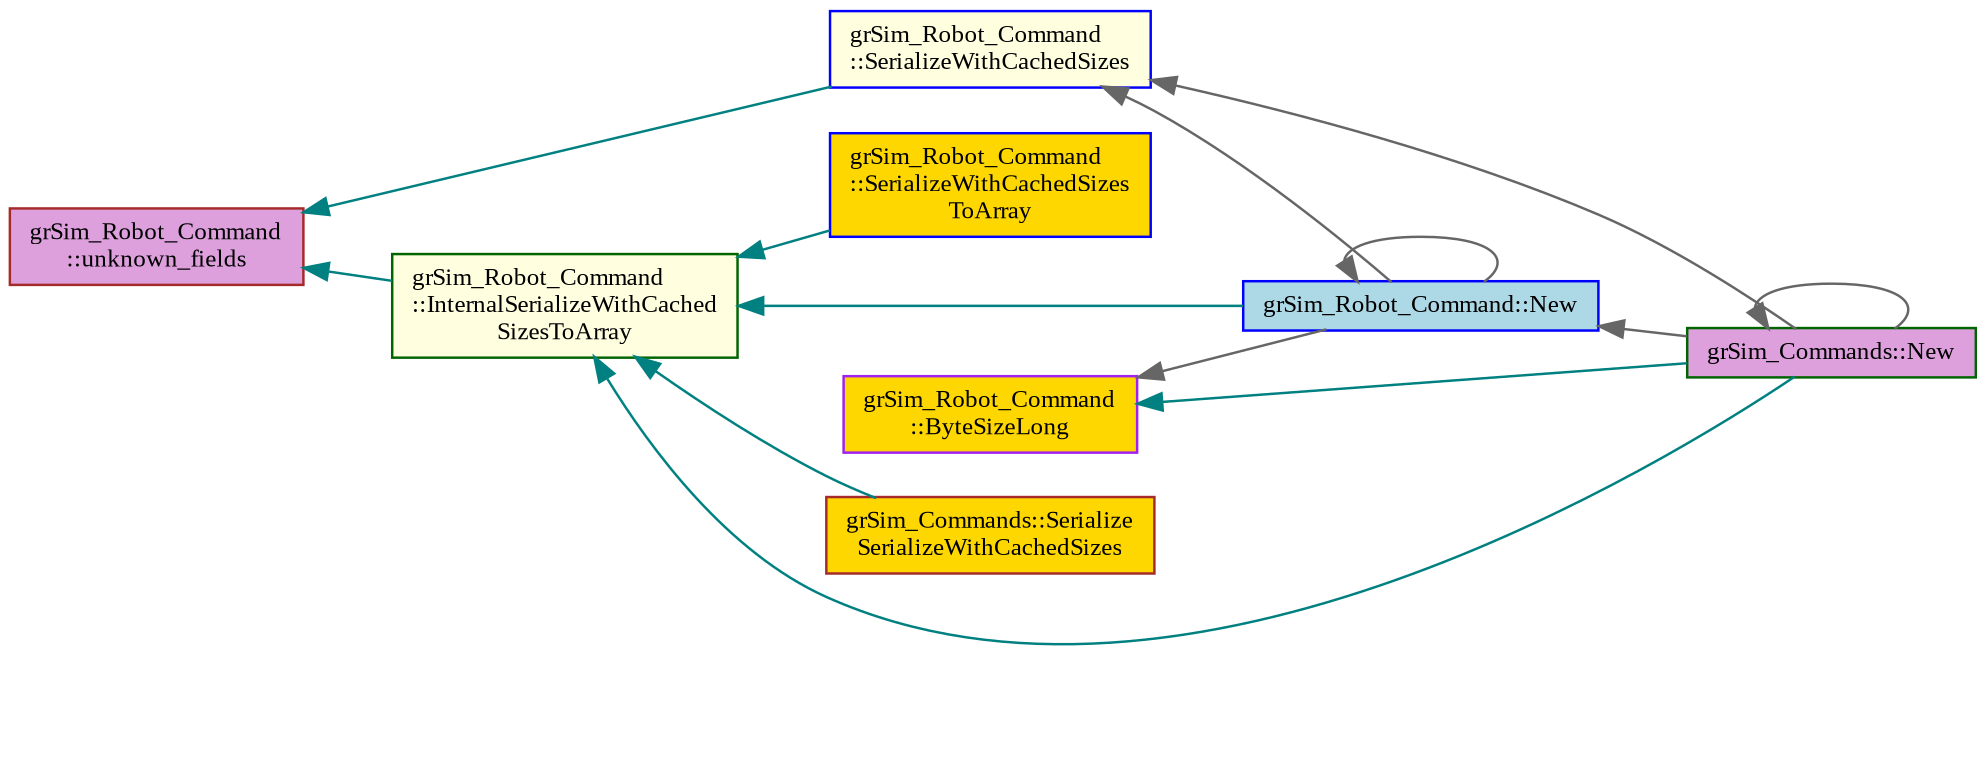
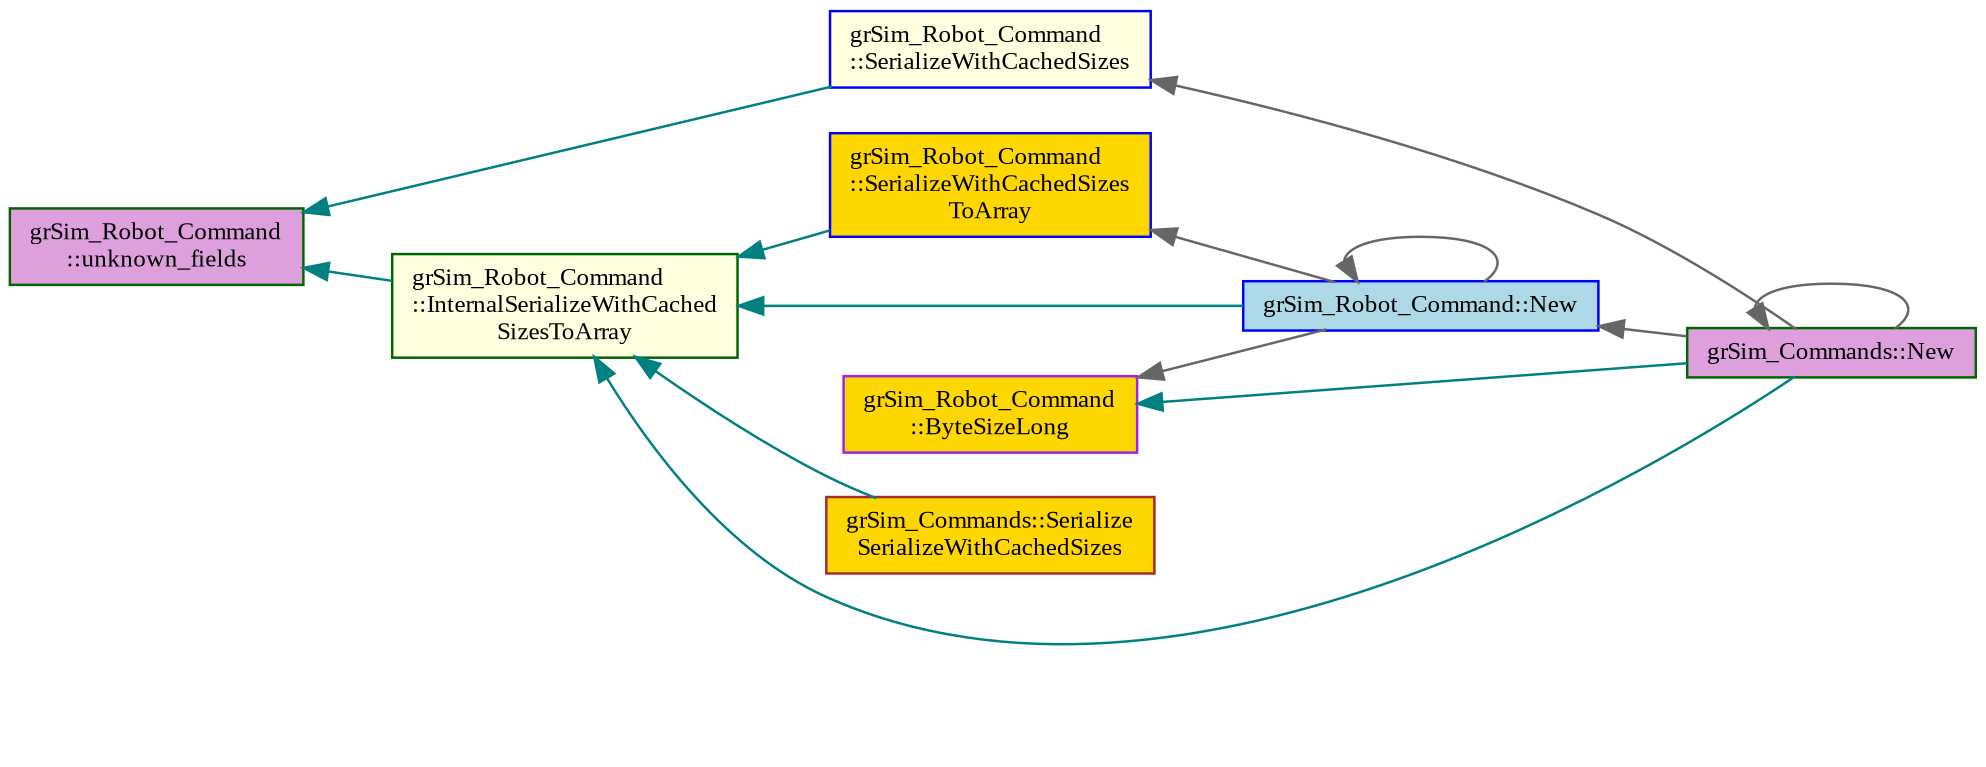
(1264, 181) -> (1255, 260)
(157, 247) -> (157, 247)
